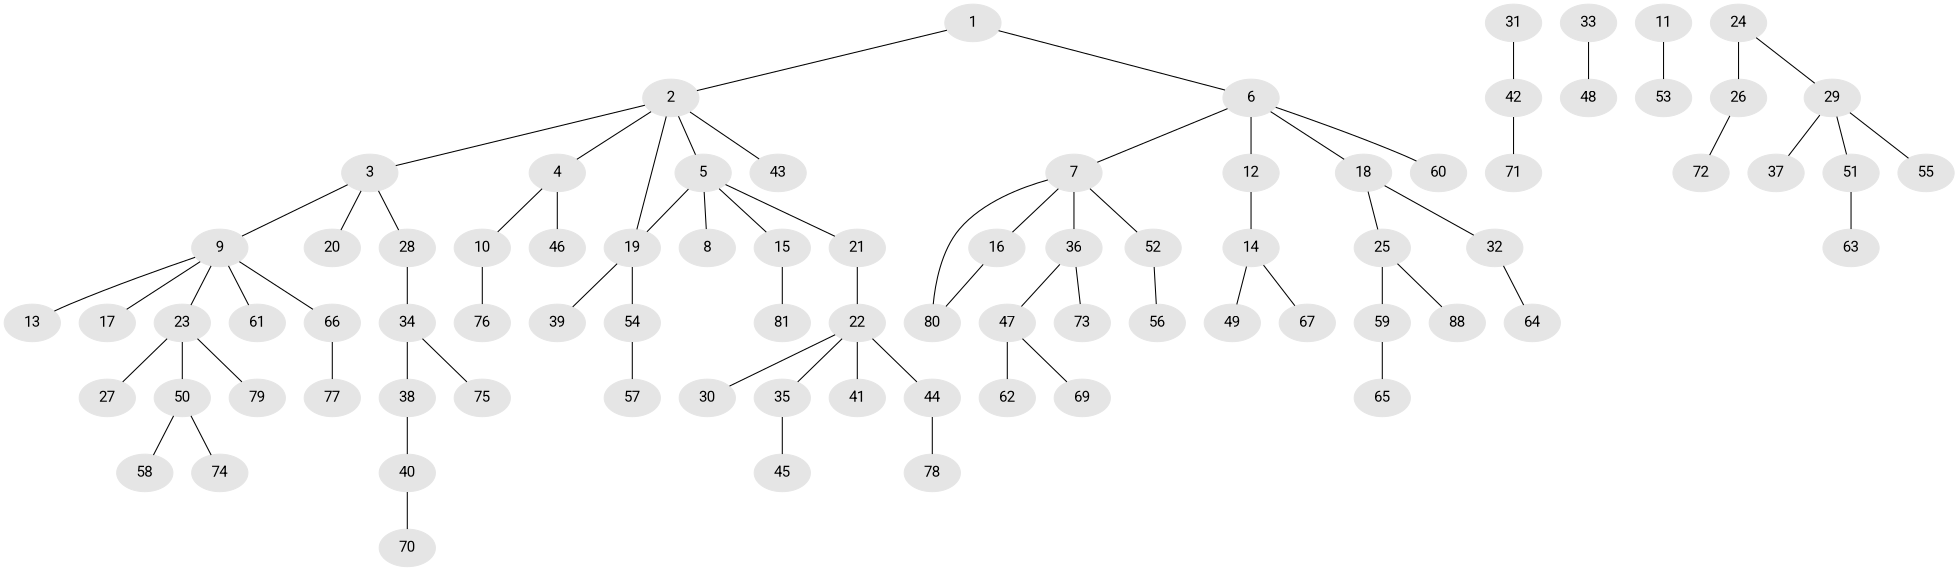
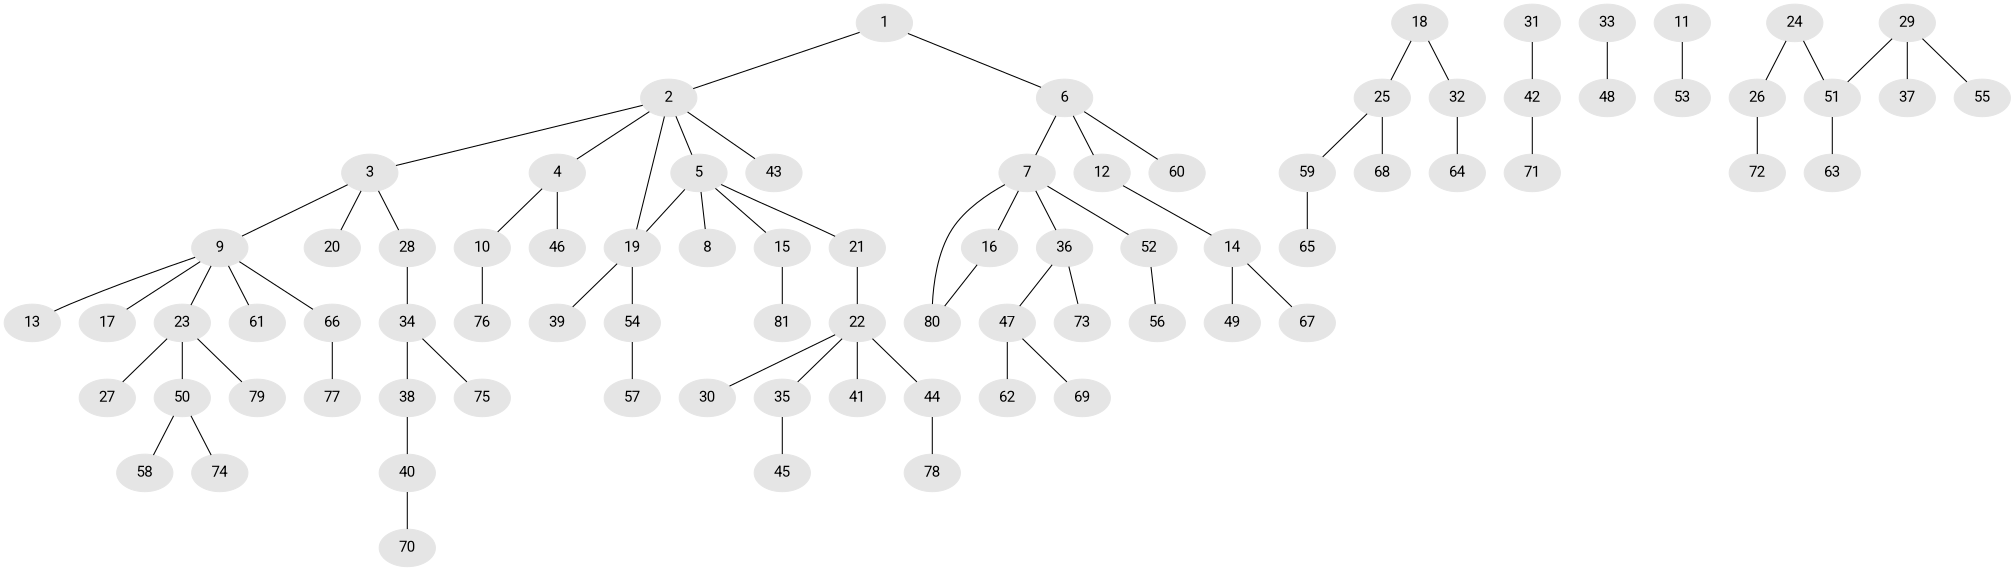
(1785, 60) -> (1814, 60)
(1307, 135) -> none
(1457, 323) -> (1382, 173)
